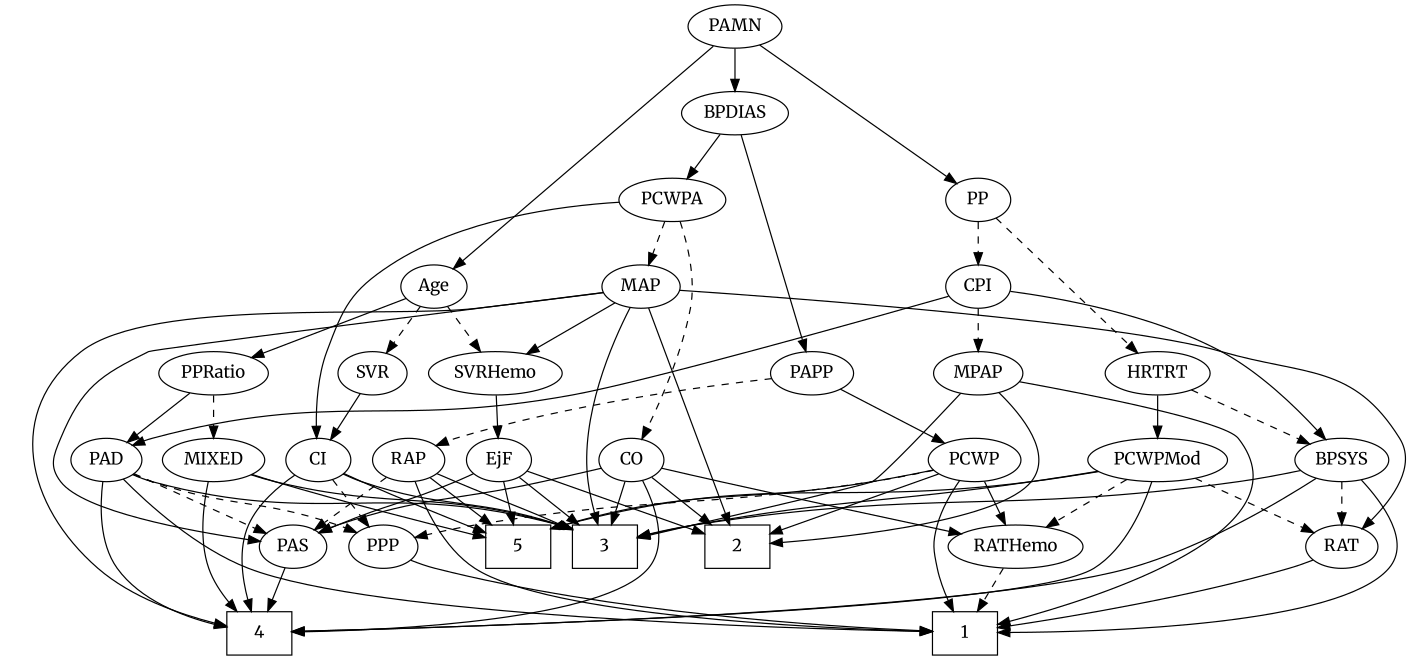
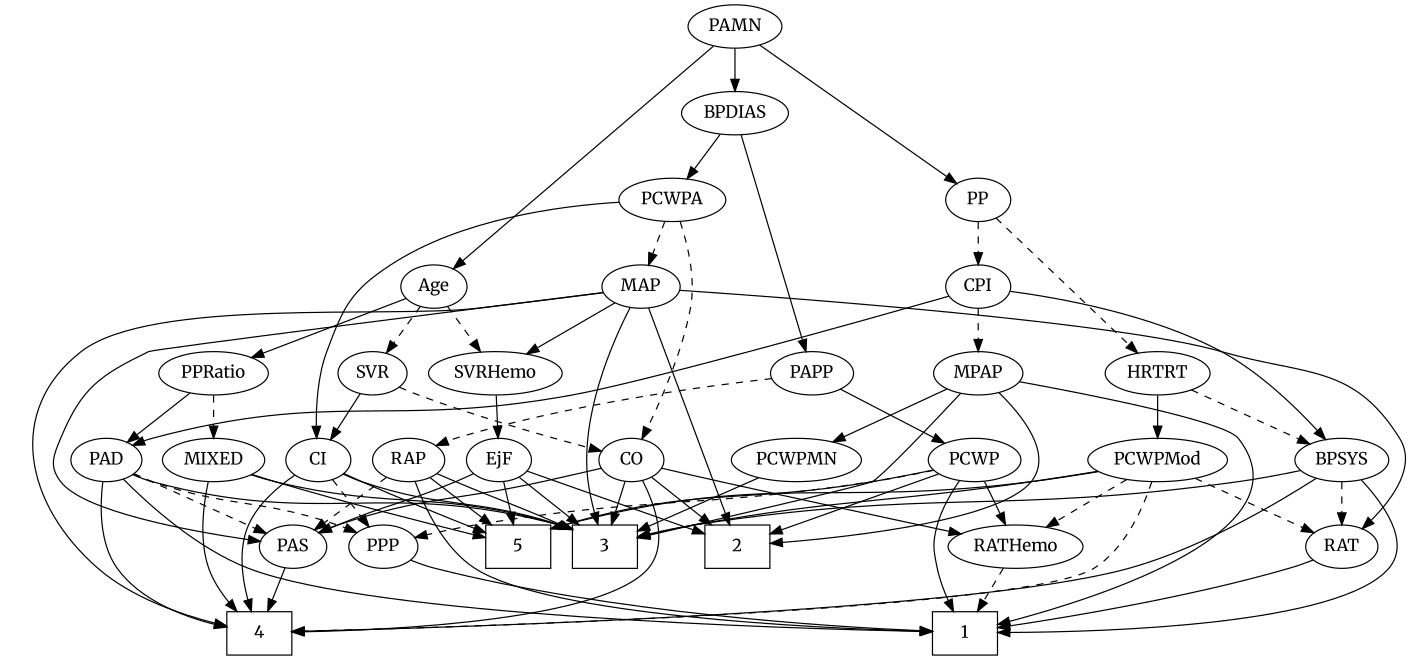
none -> (489, 419)
none -> (796, 460)
(754, 613) -> (754, 613)
